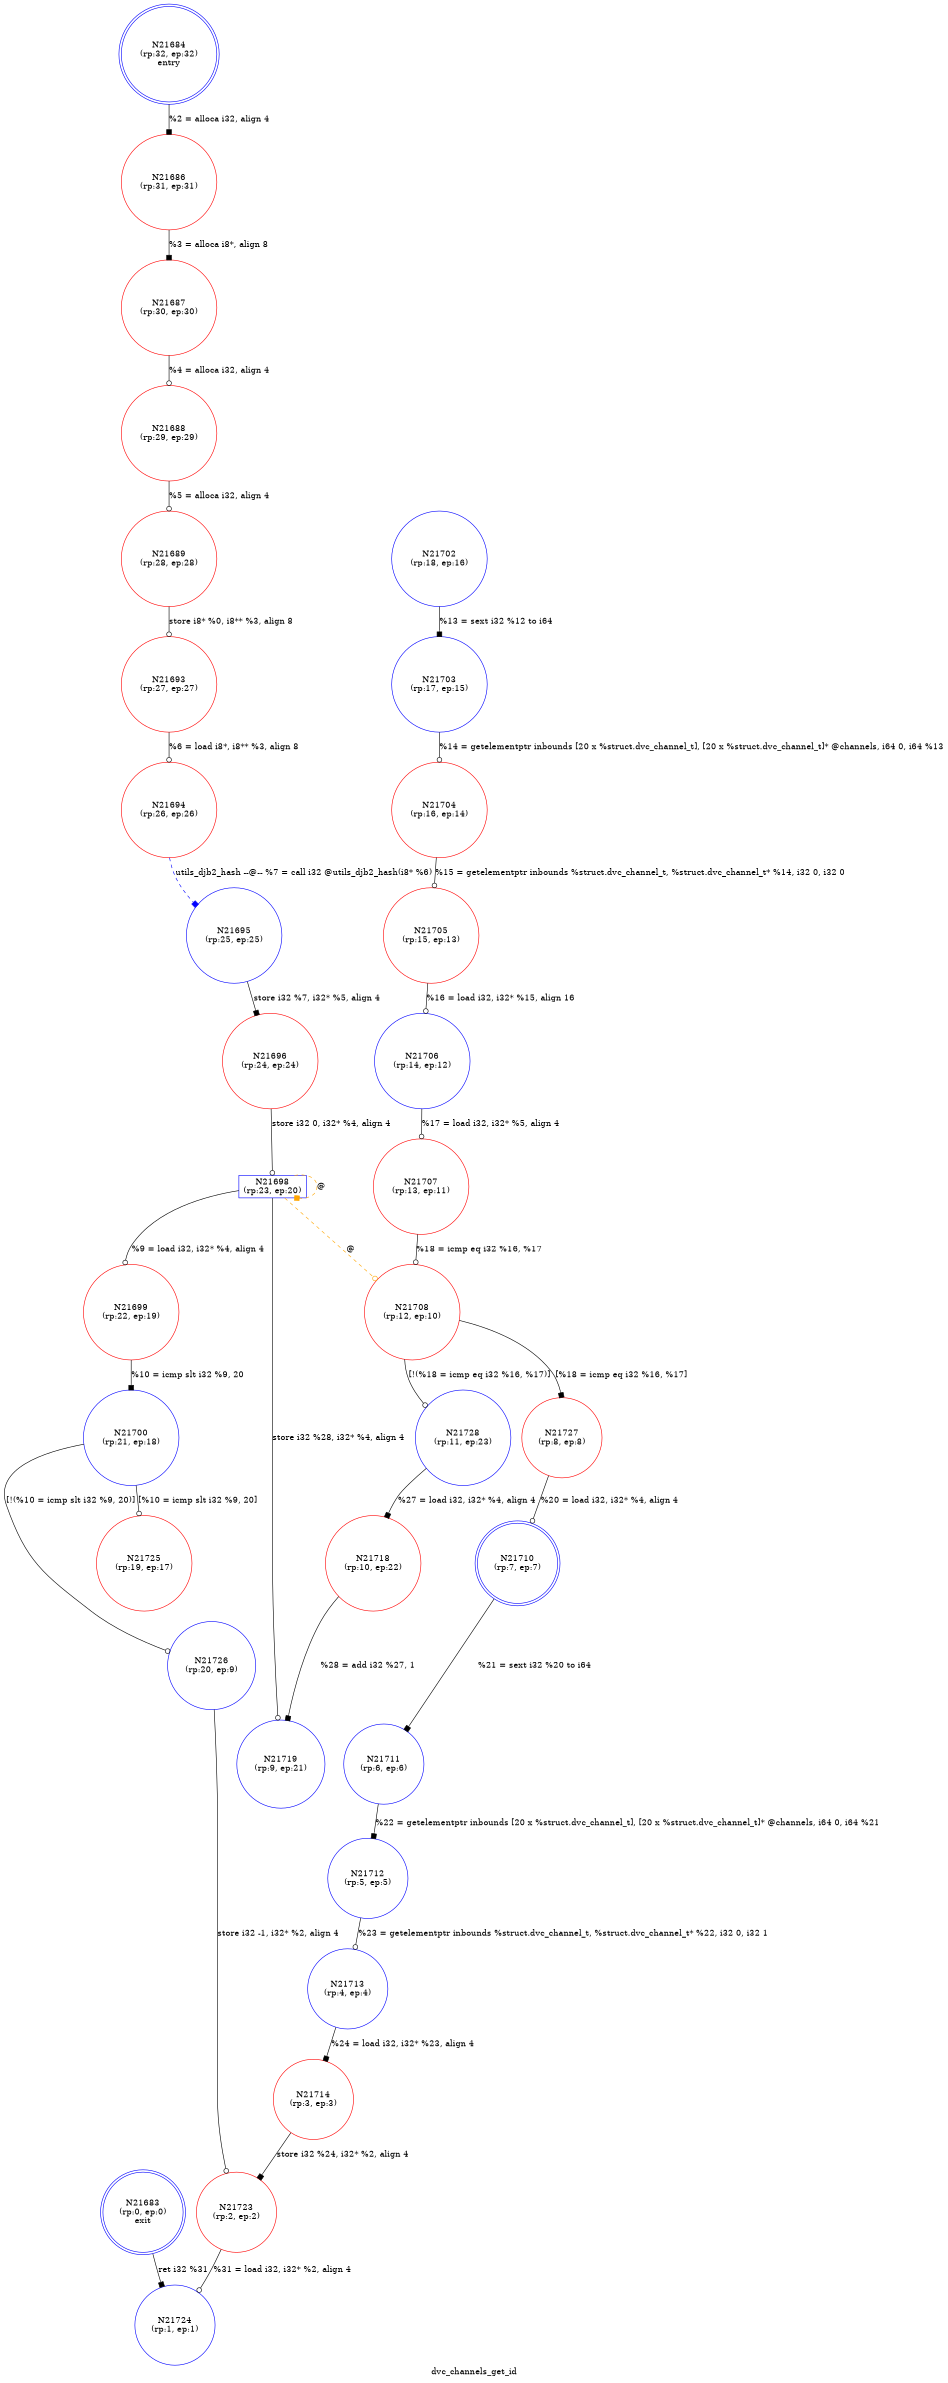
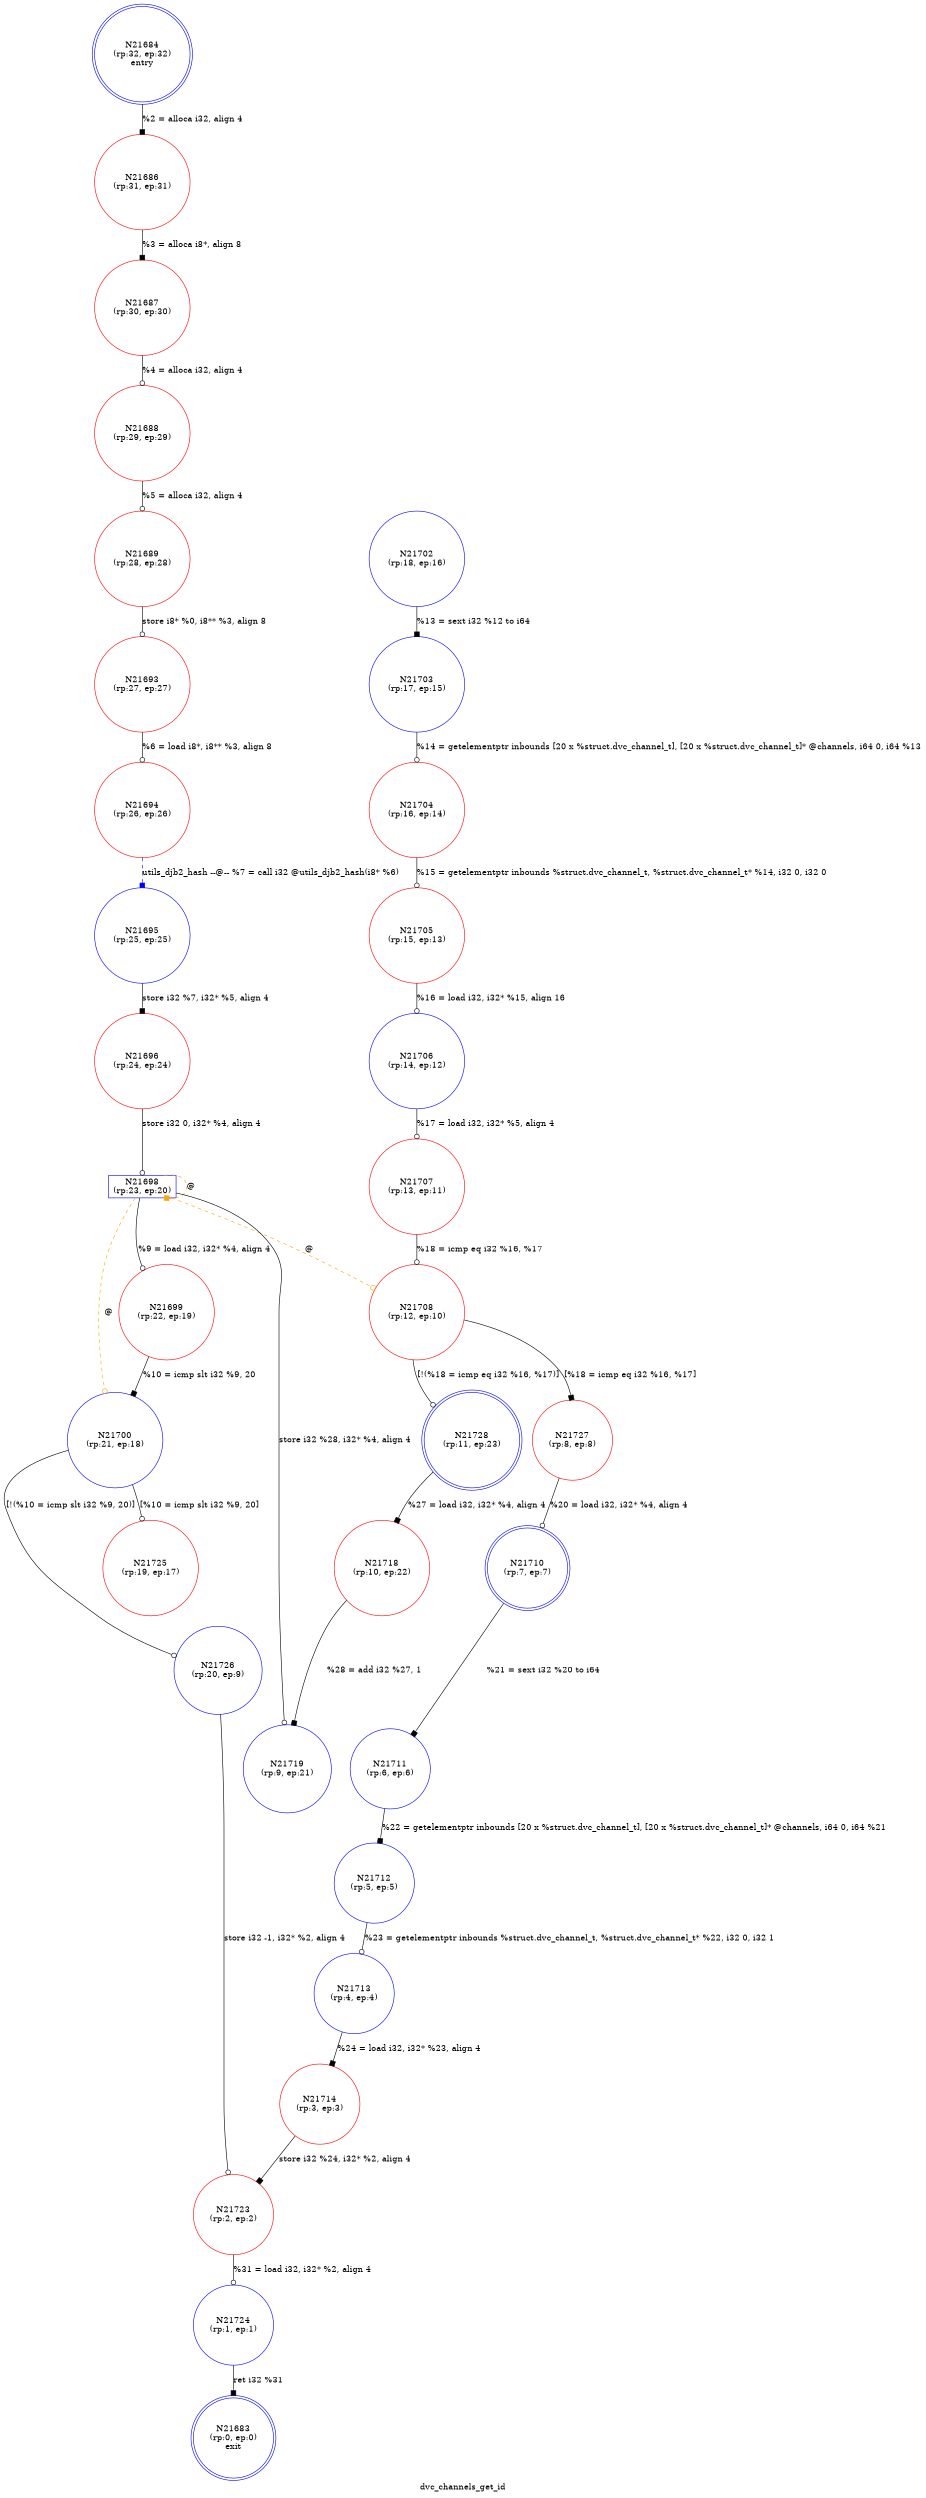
none -> (100, 1290)
(463, 1438) -> (472, 1440)
(156, 2267) -> (233, 2377)
